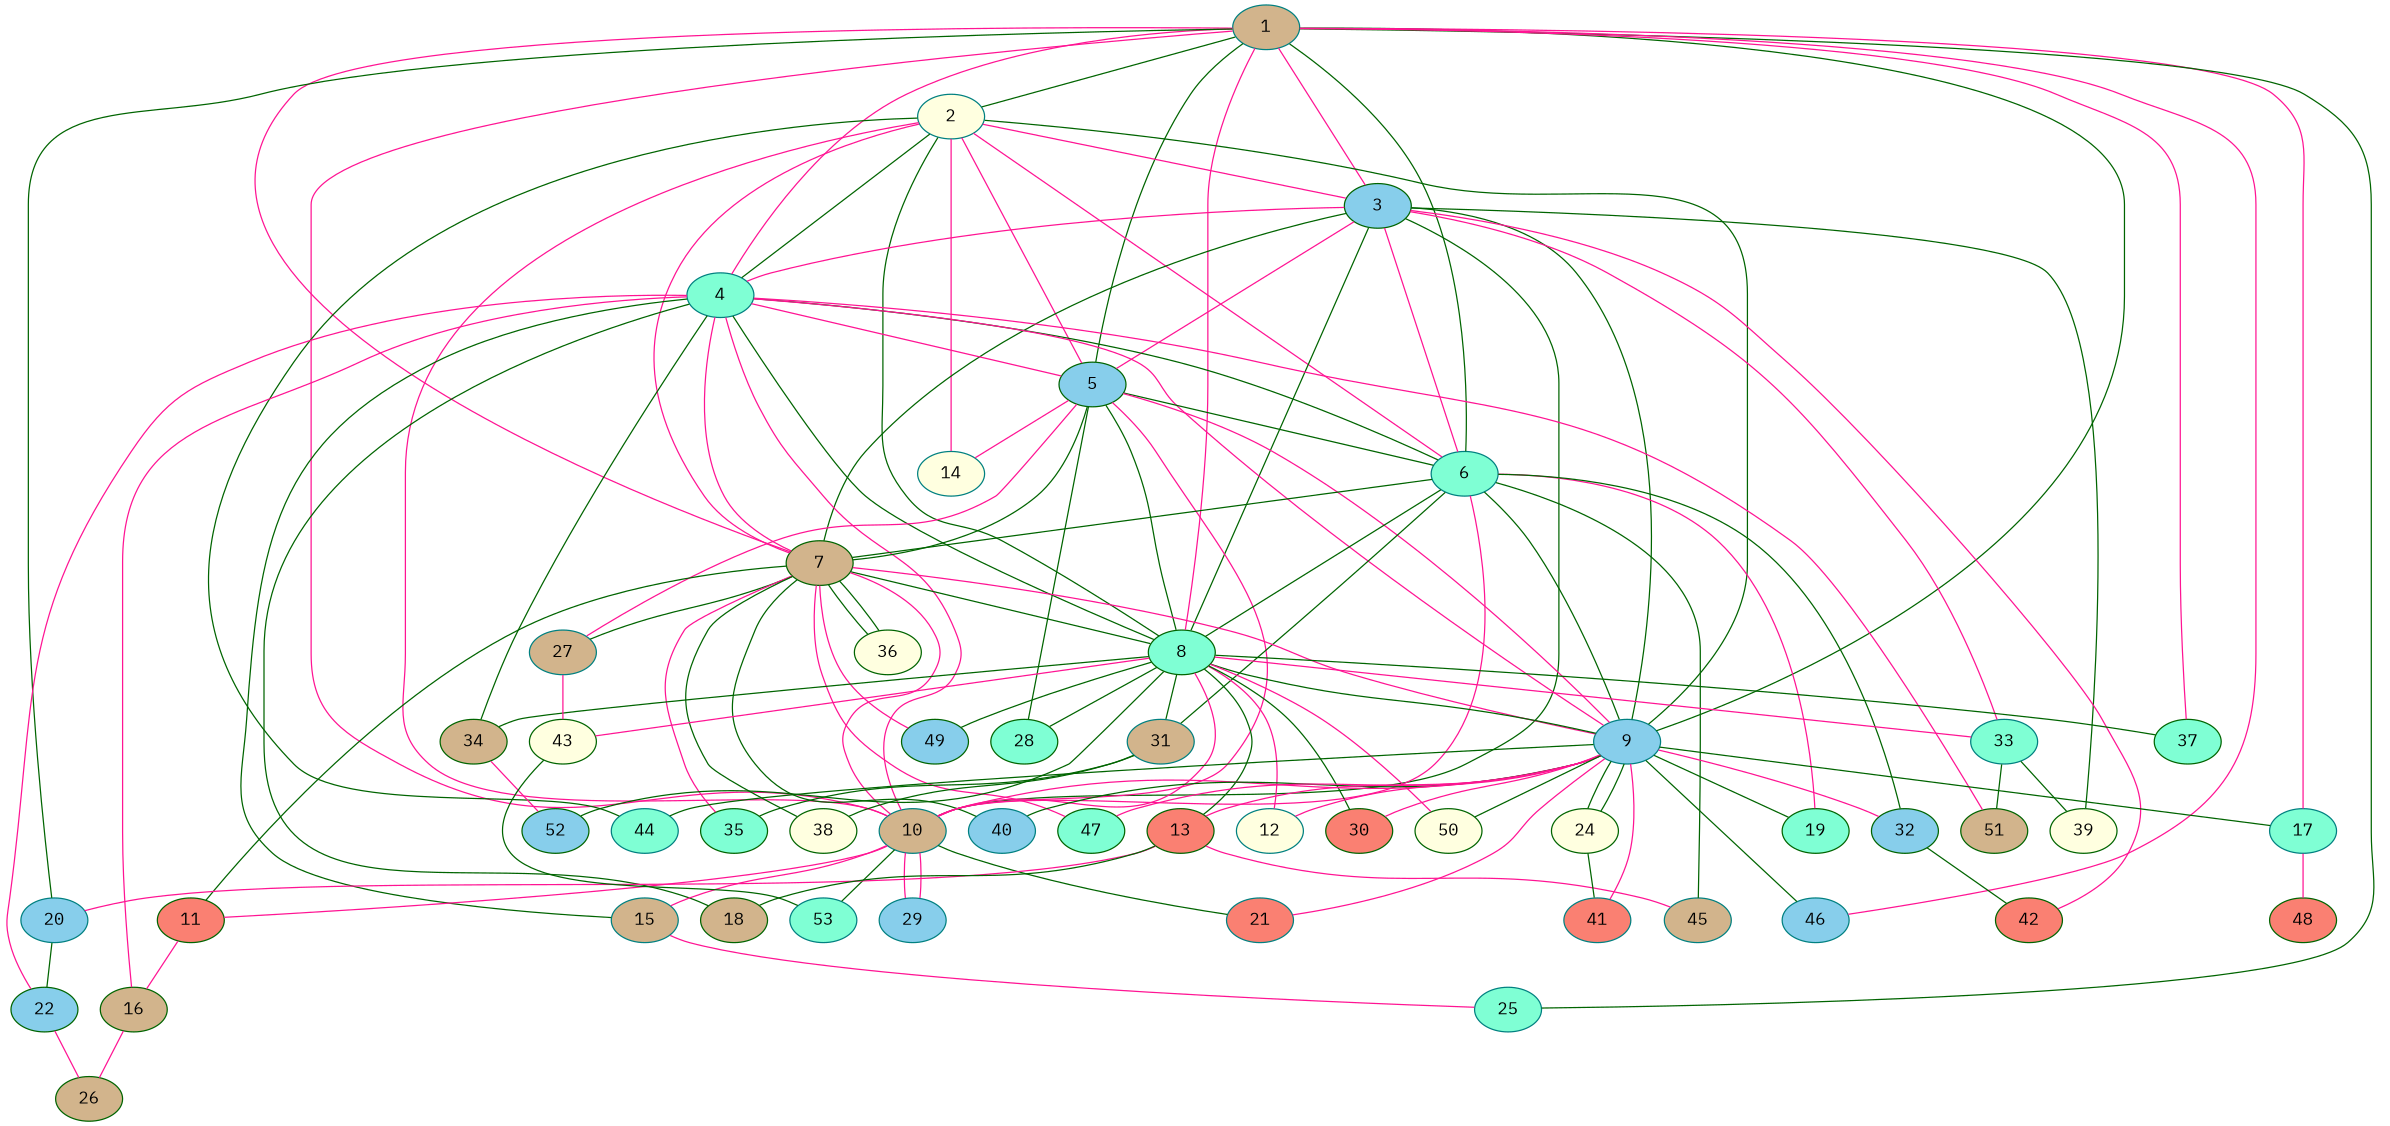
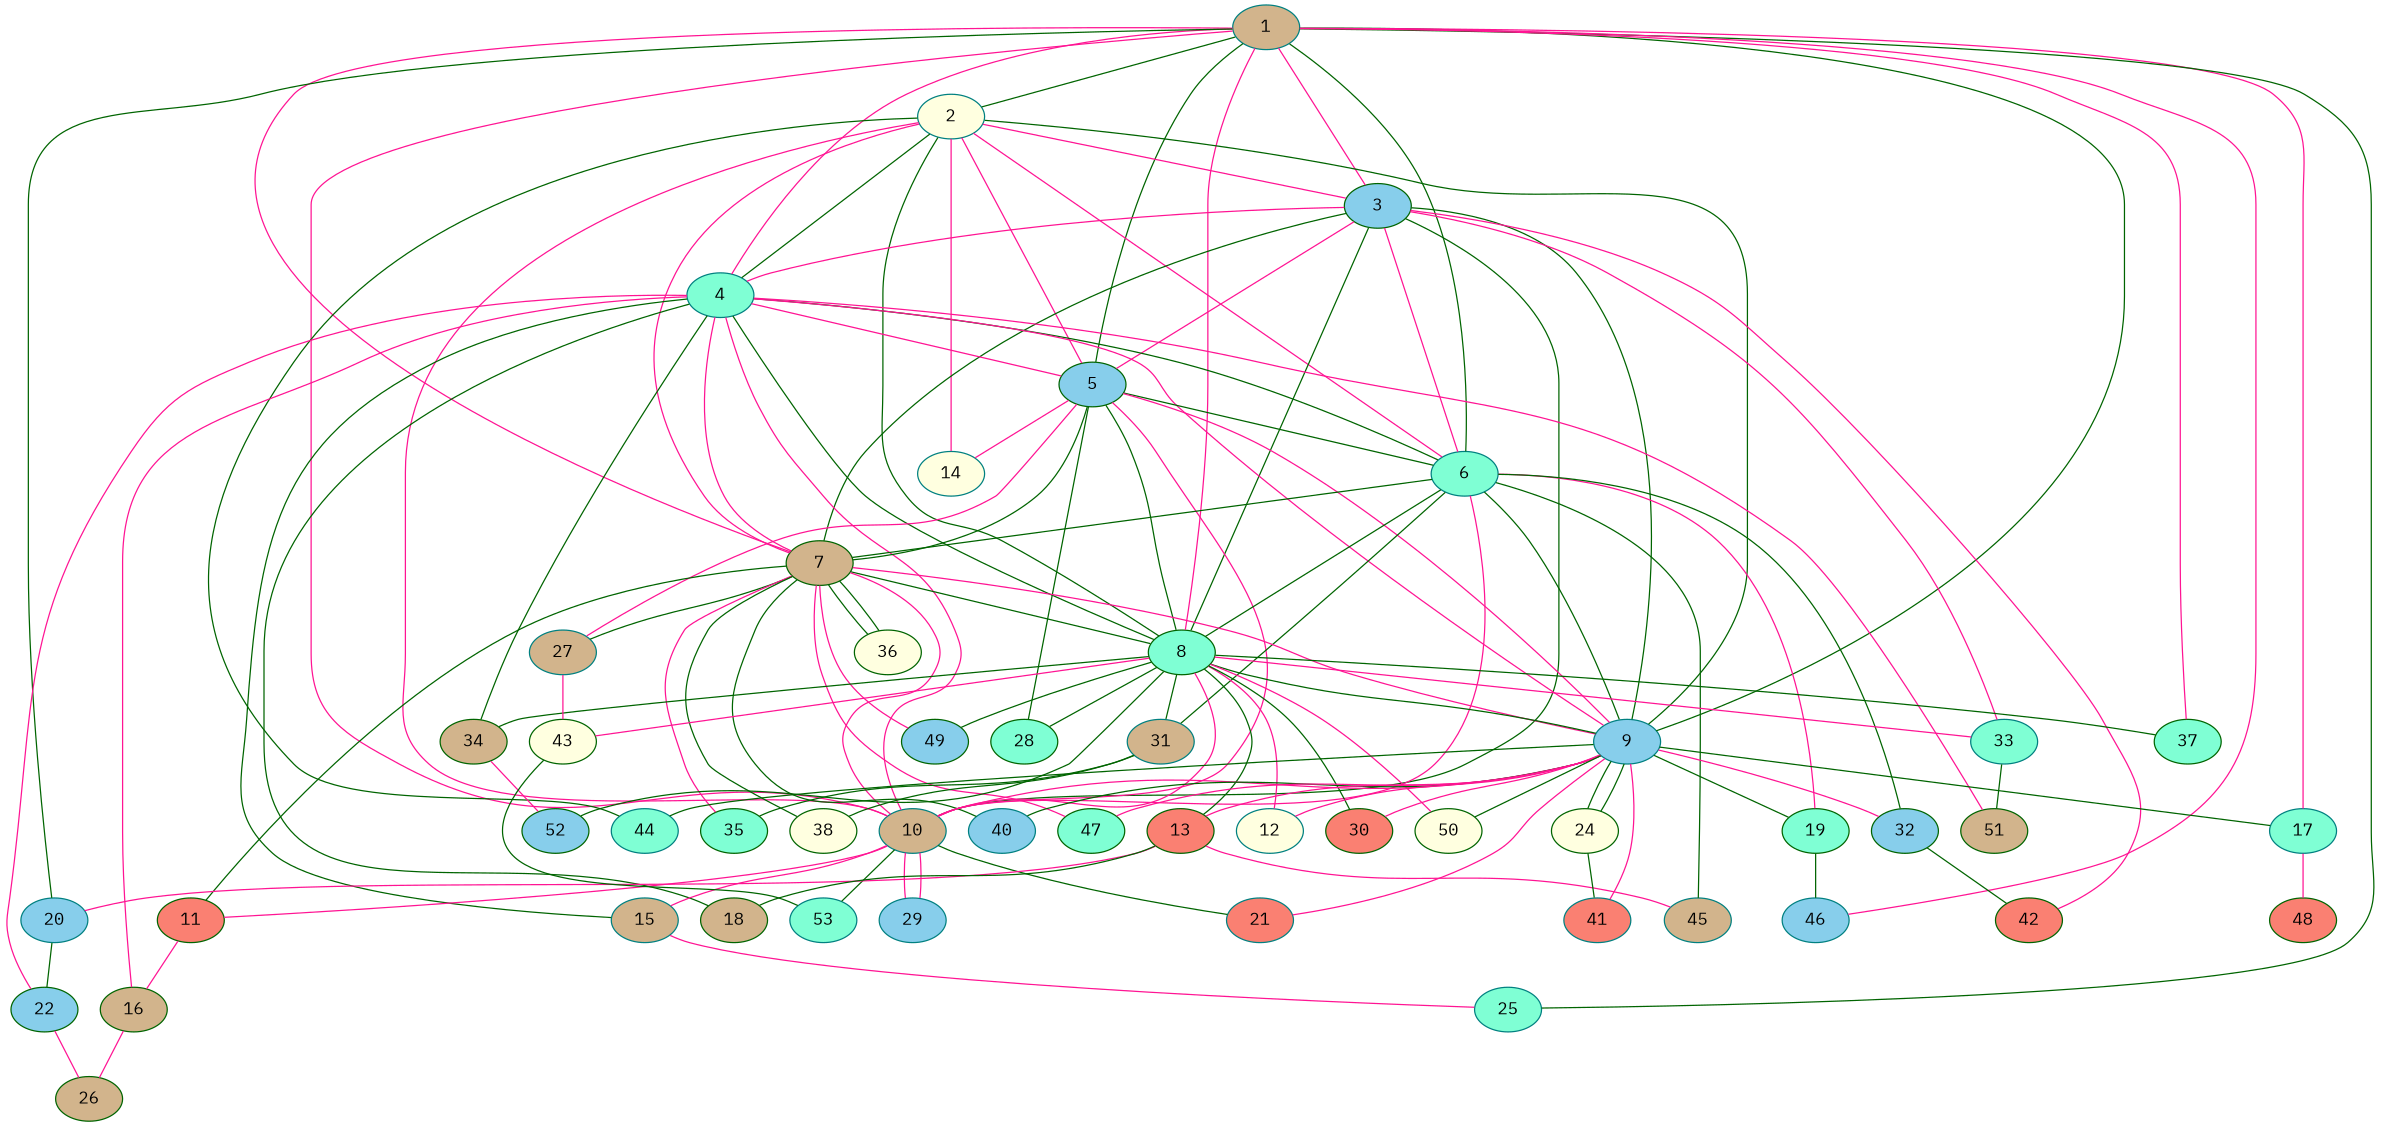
(1721, 831) -> (1816, 876)
(2084, 831) -> none
